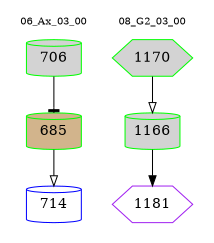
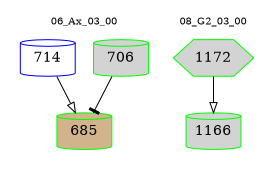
(152, 58) -> (214, 58)
(54, 163) -> (64, 90)
(152, 204) -> none
